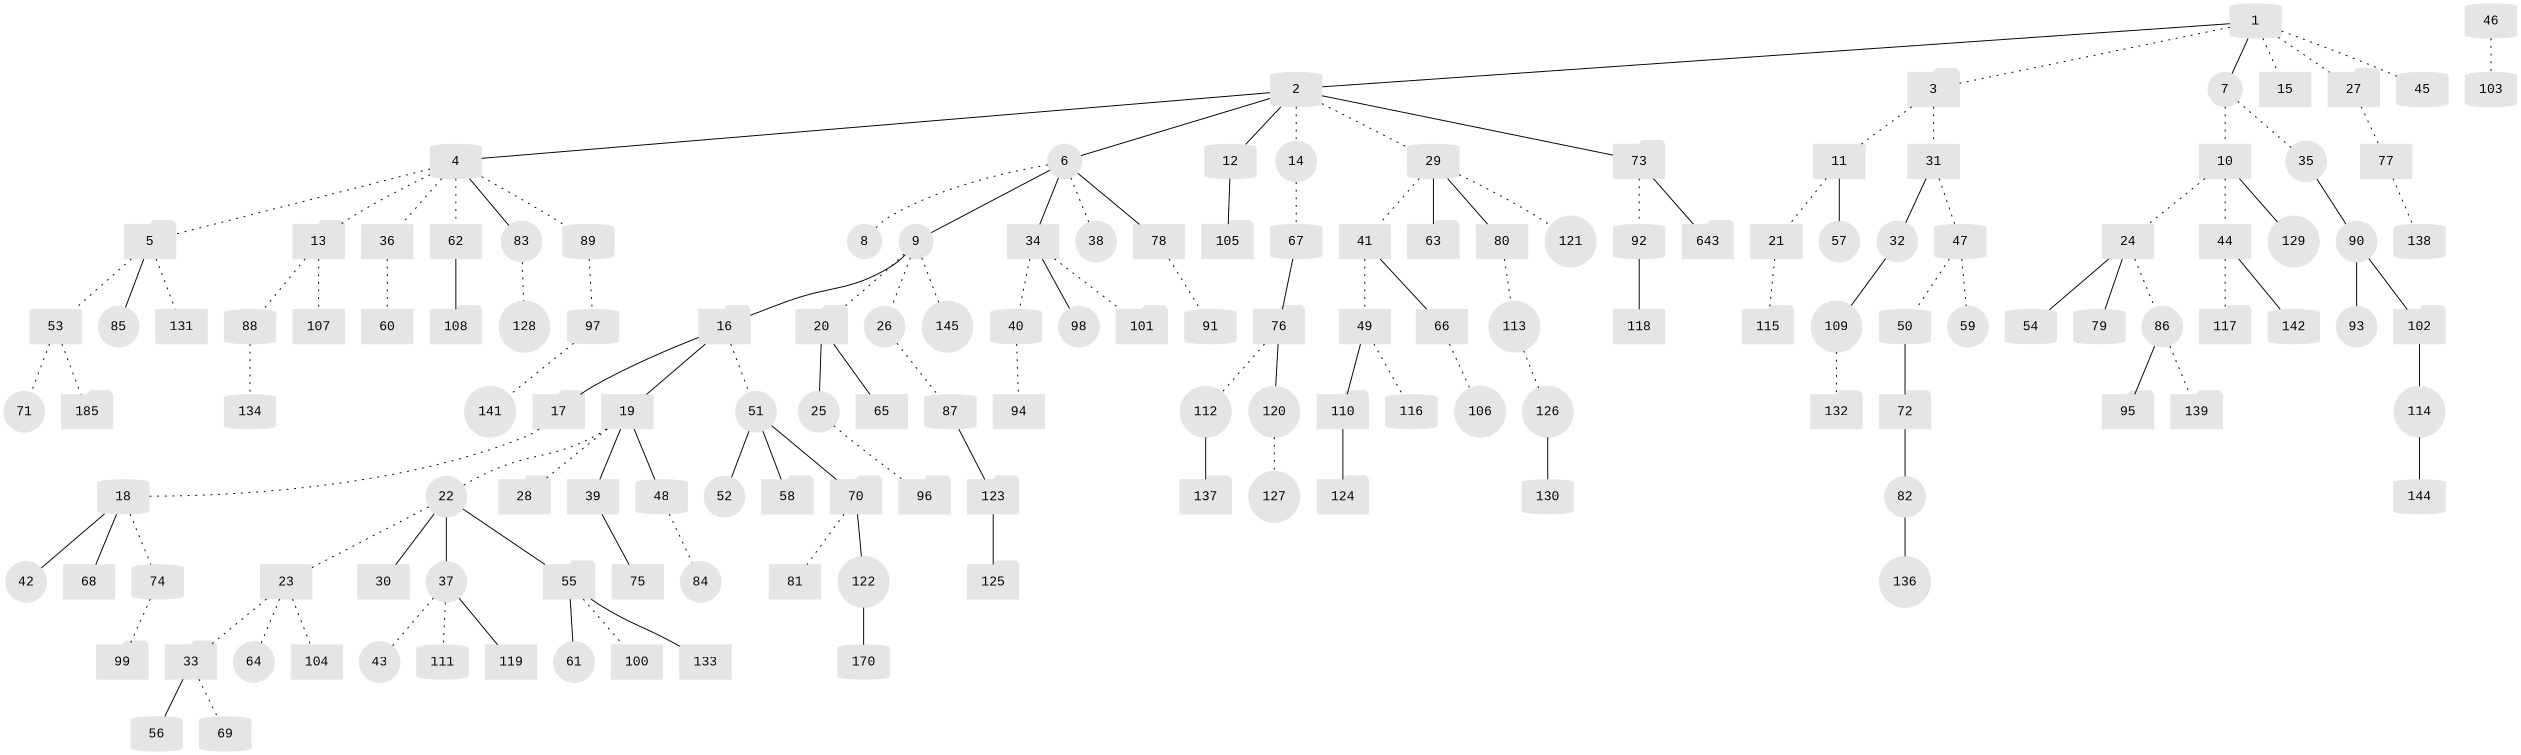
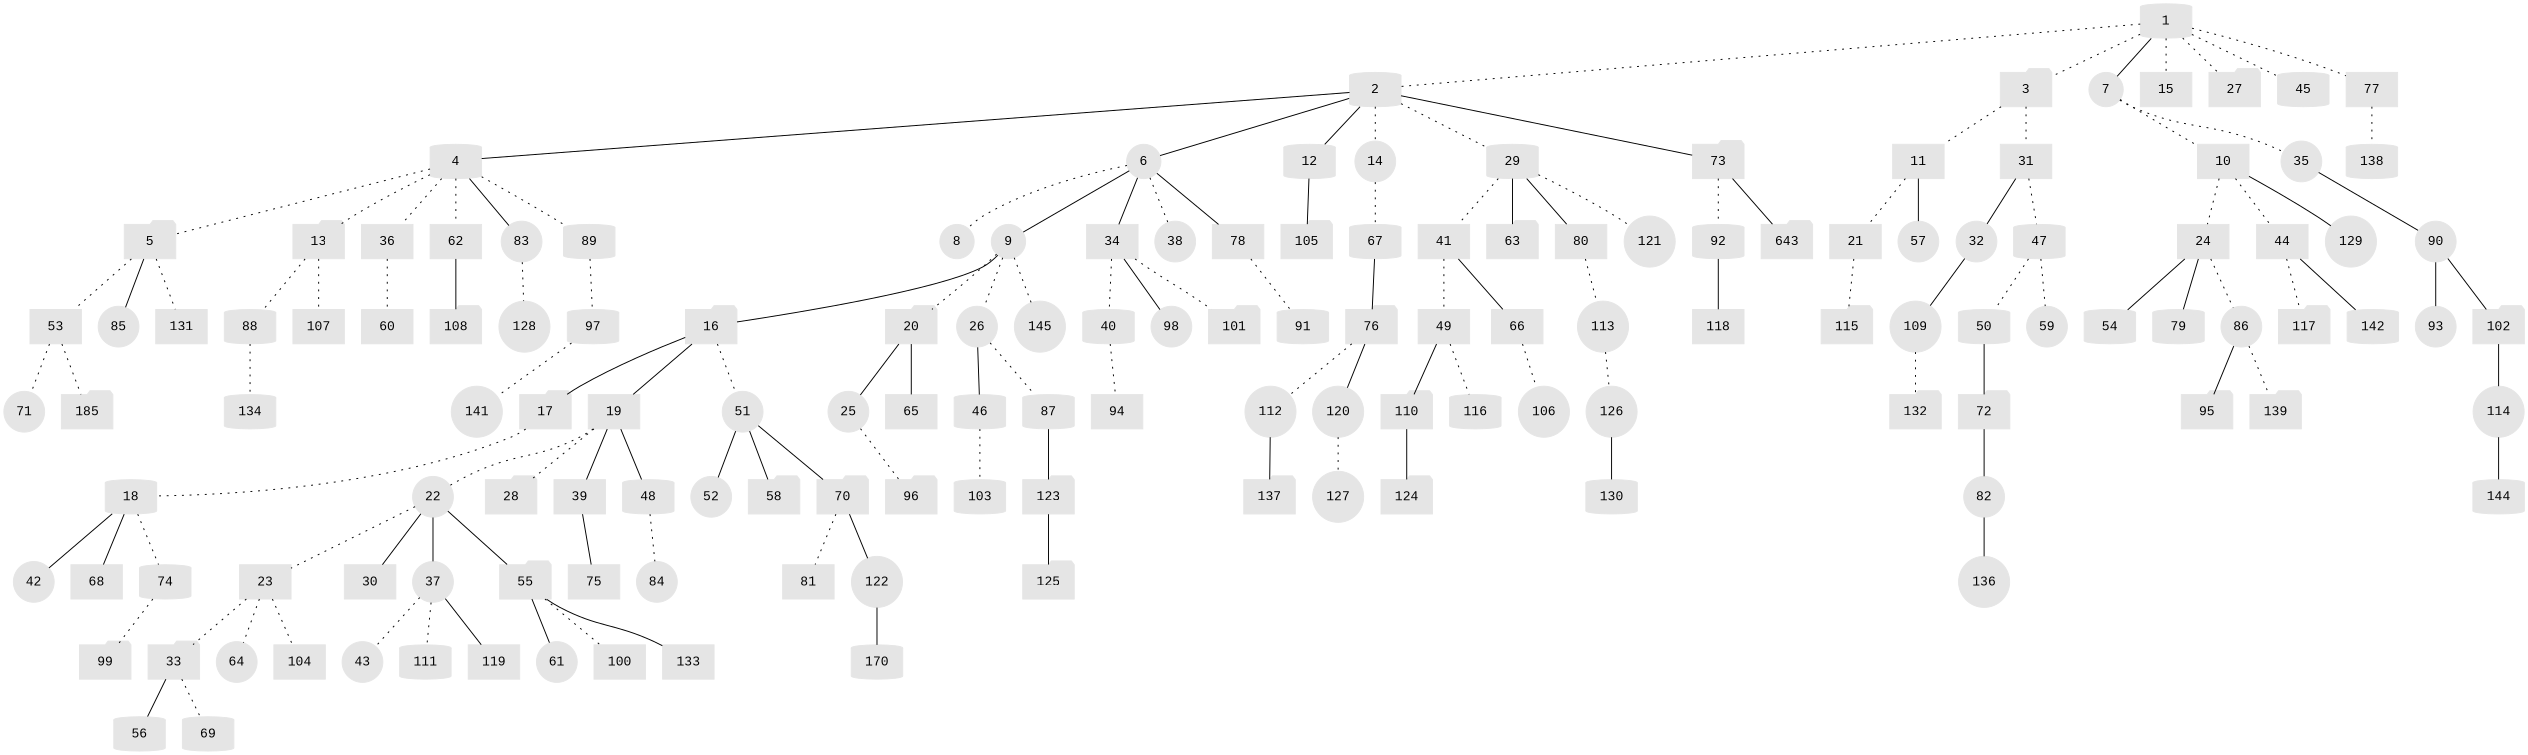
(1776, 55) -> (1771, 55)
(2370, 125) -> (2270, 50)
none -> (979, 371)
